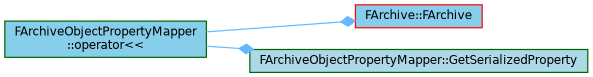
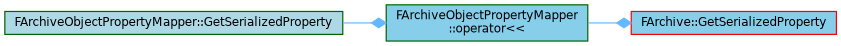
(419, 16) -> (734, 23)
(223, 47) -> (357, 23)
